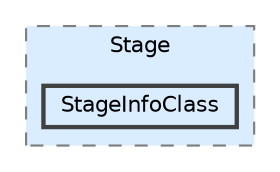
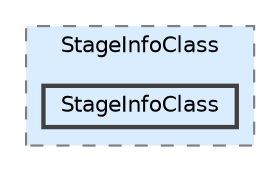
(140, 47) -> (140, 47)
